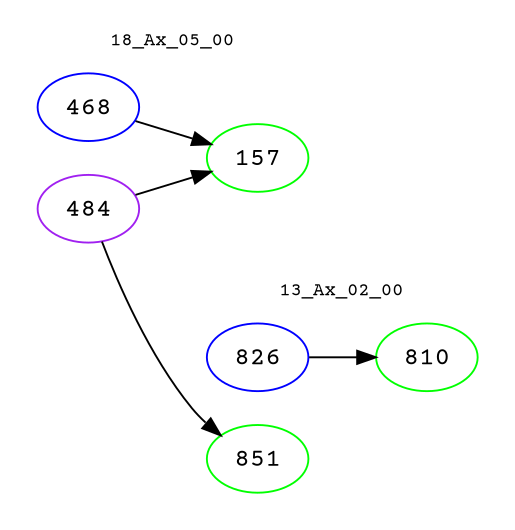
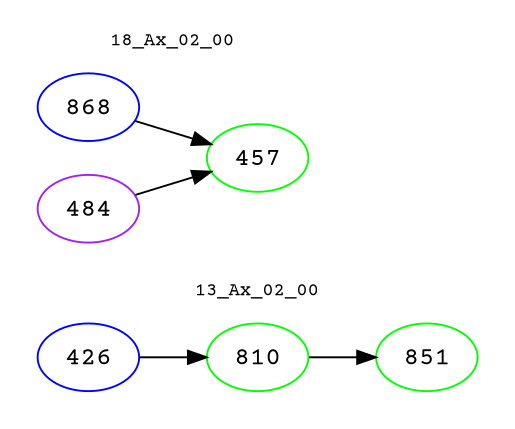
(173, 40) -> (173, 40)
(88, 107) -> (88, 107)
(258, 158) -> (258, 158)
(145, 337) -> (333, 357)
(258, 357) -> (88, 357)
